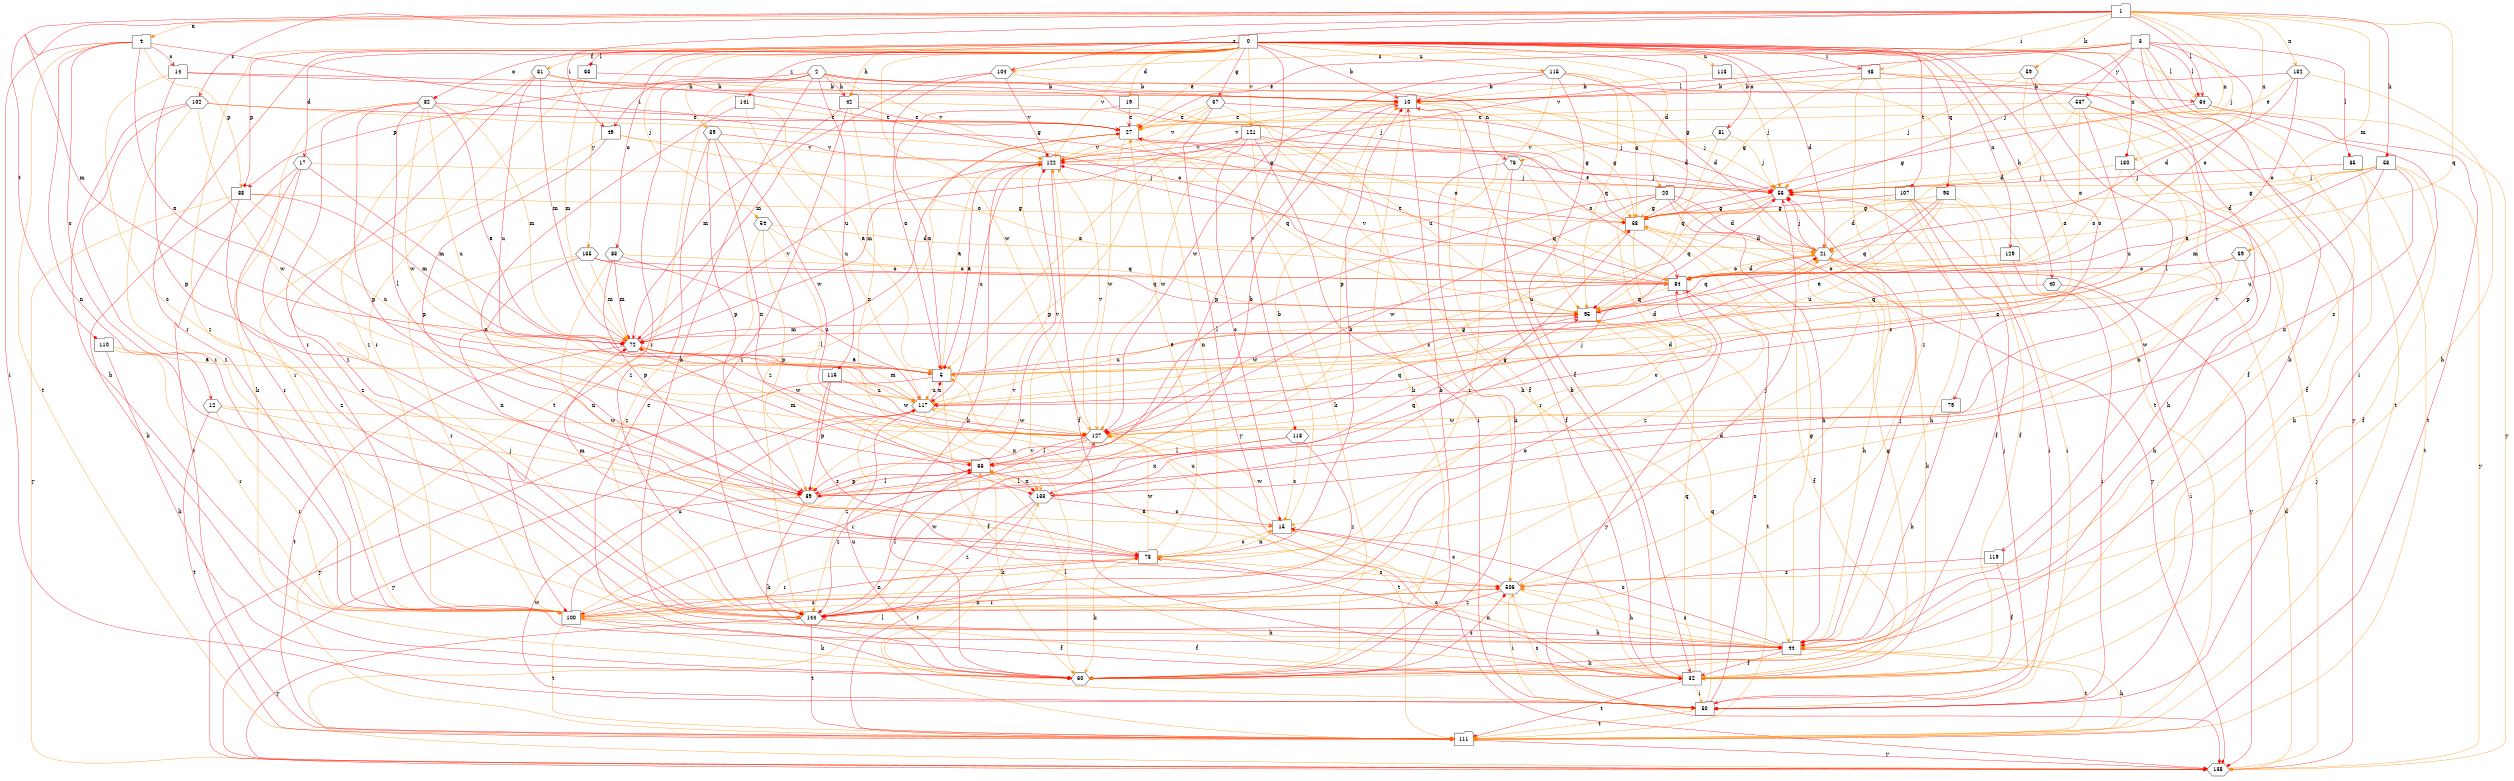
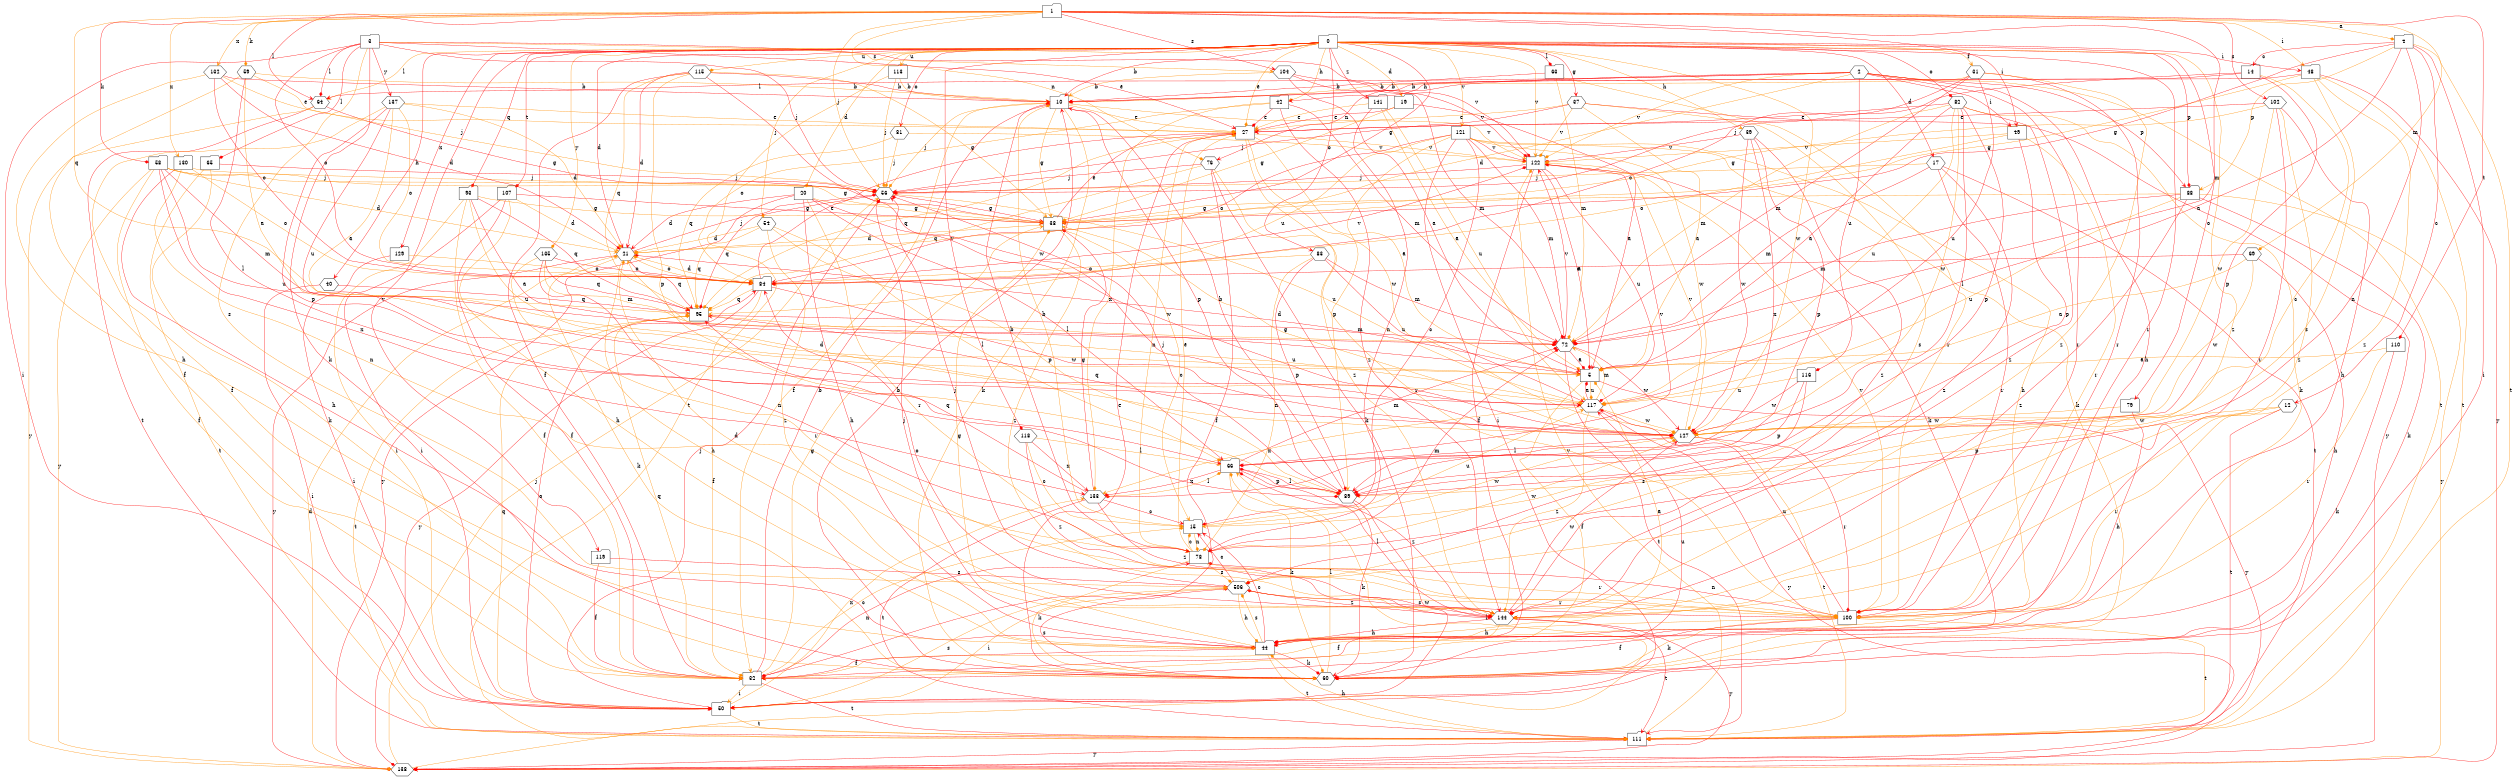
(1736, 46) -> none
(2080, 102) -> (393, 102)
(511, 451) -> (1977, 451)
(894, 474) -> (1274, 483)
